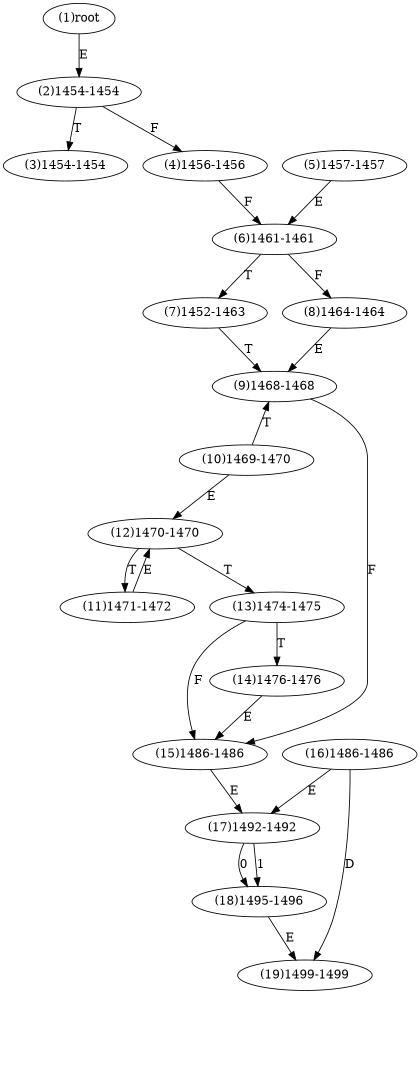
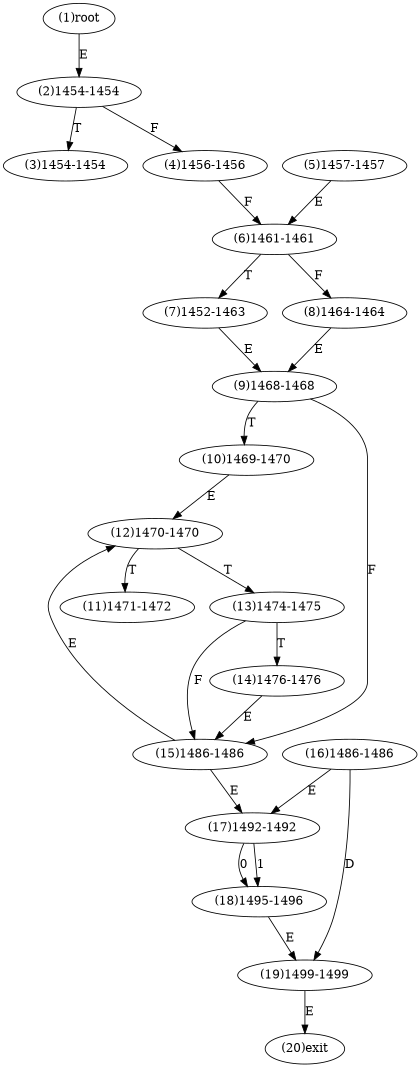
(249, 350) -> (249, 350)
(259, 427) -> (247, 417)
(140, 575) -> (71, 652)
none -> (305, 1049)
